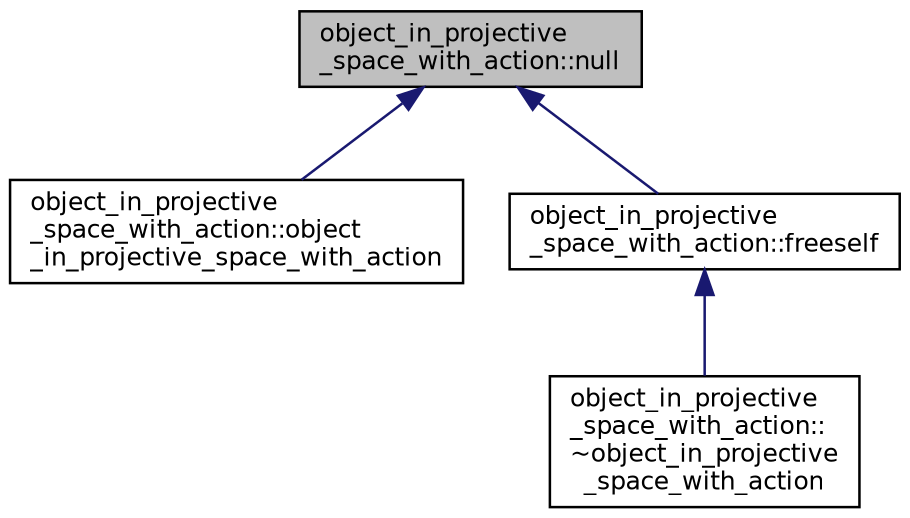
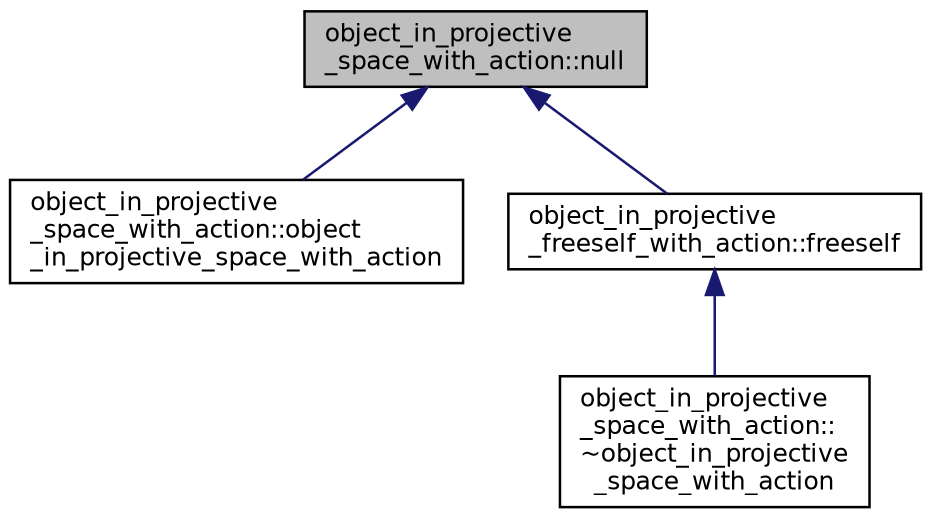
(705, 232) -> (715, 232)
